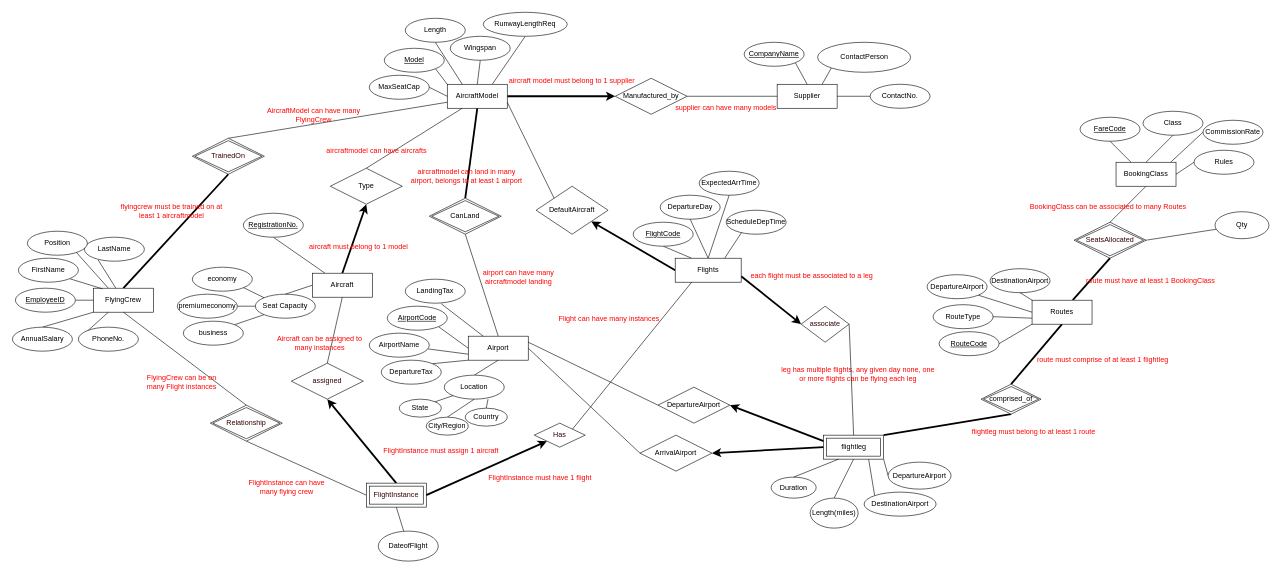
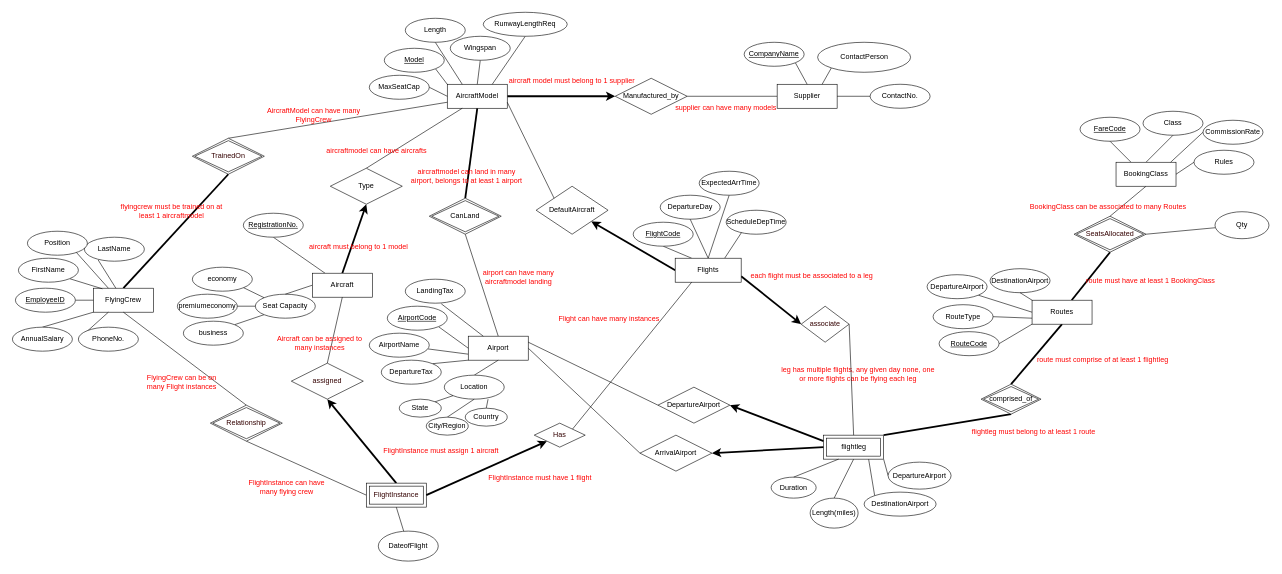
(1110, 240) -> (1110, 234)
